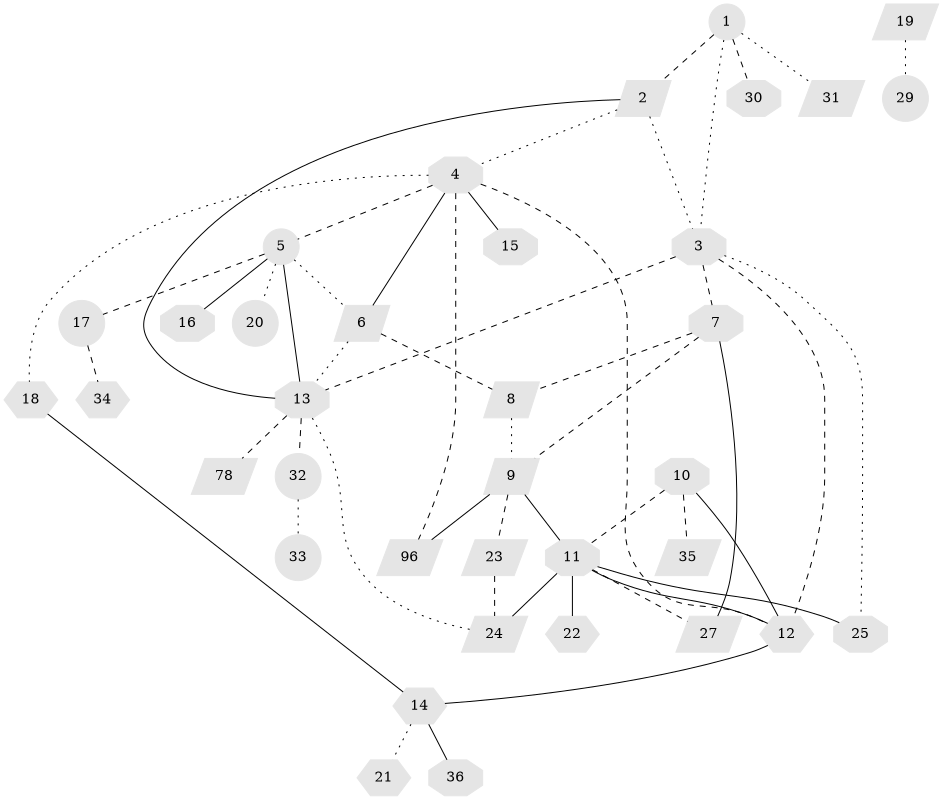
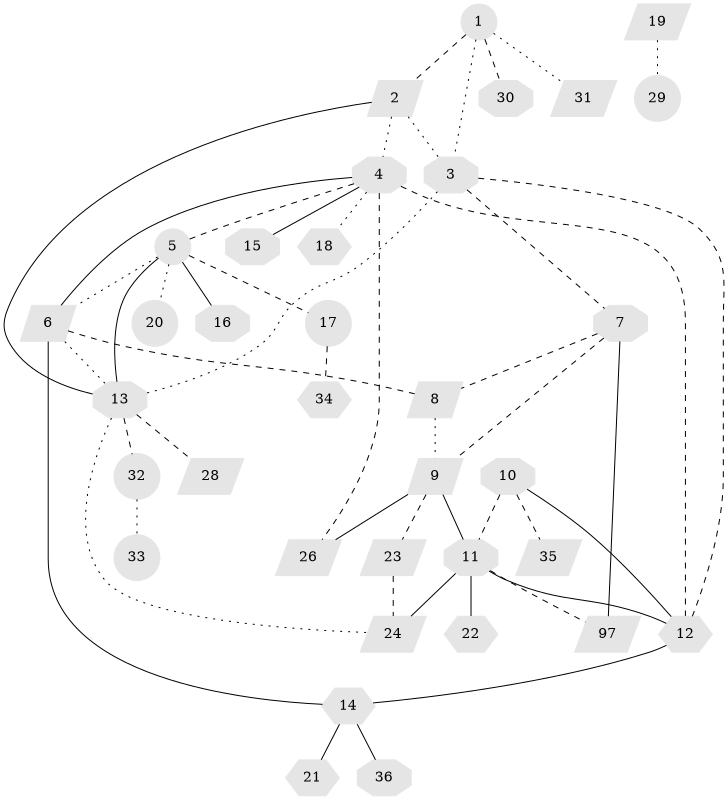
(501, 323) -> (303, 296)
(224, 476) -> (211, 476)
(225, 553) -> (68, 615)
(410, 558) -> (308, 558)
(709, 634) -> (608, 634)
(861, 634) -> none
(402, 742) -> (330, 742)
